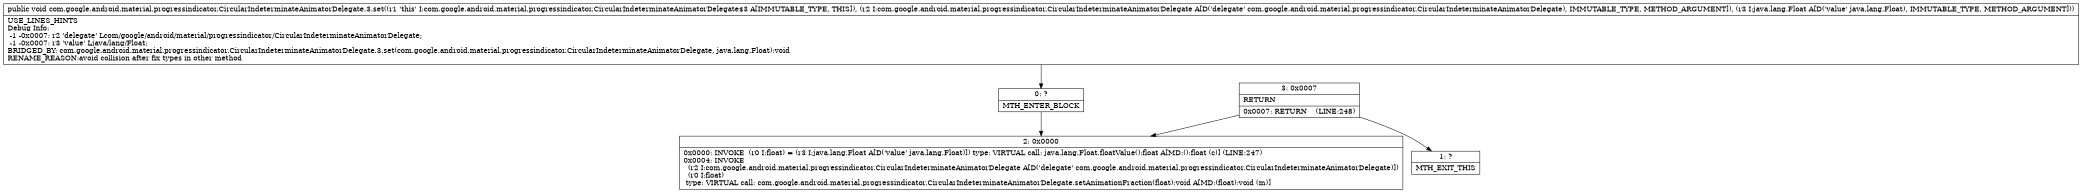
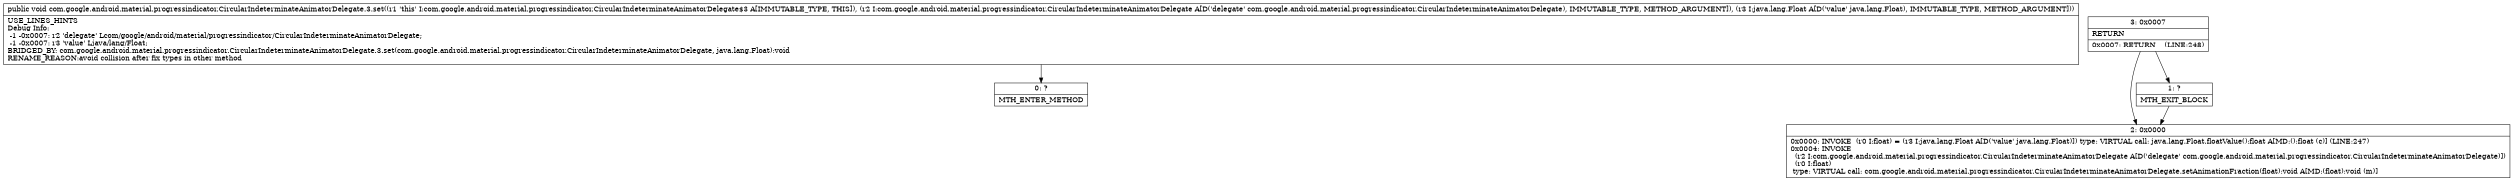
(1041, 106) -> (1041, 100)
(1041, 121) -> (2166, 113)
(1446, 168) -> (2174, 100)
